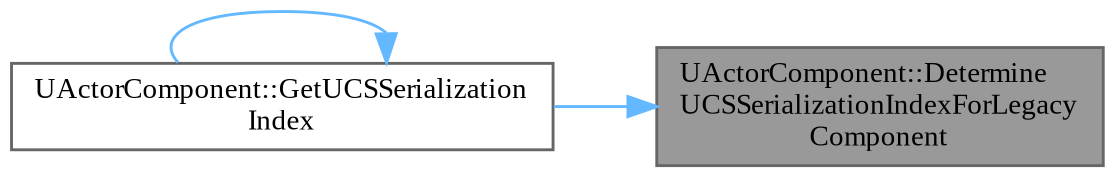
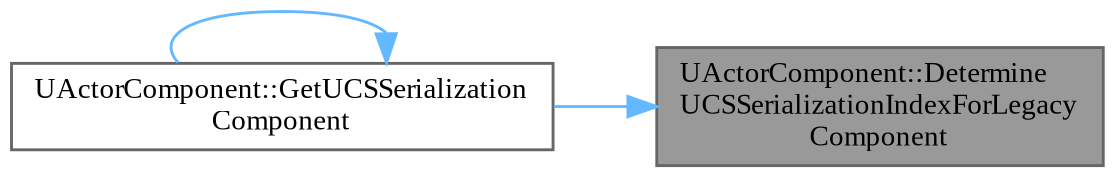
(282, 107) -> (282, 107)
